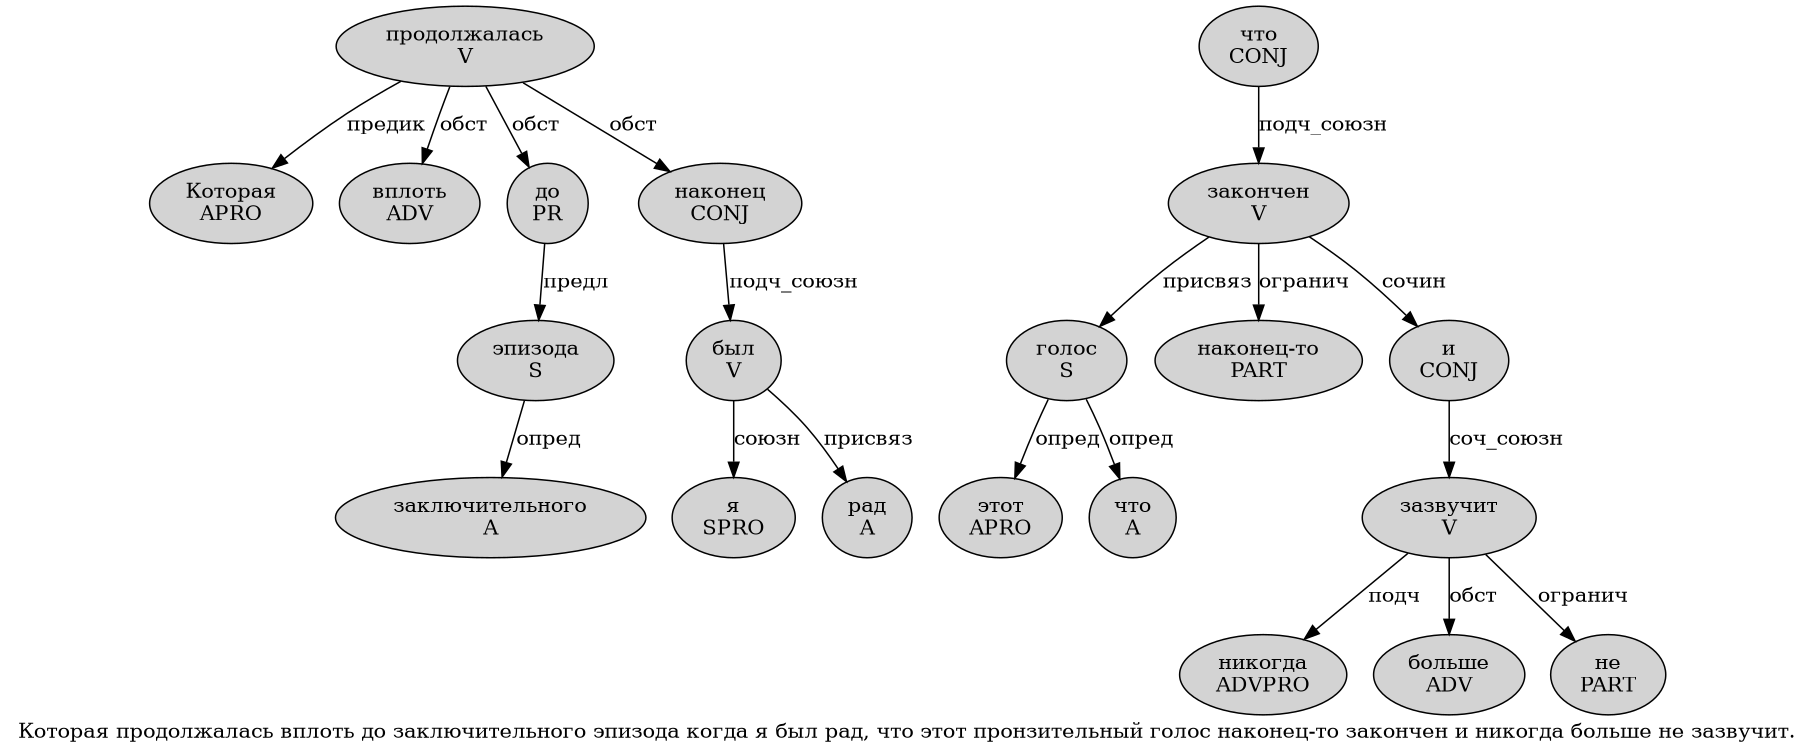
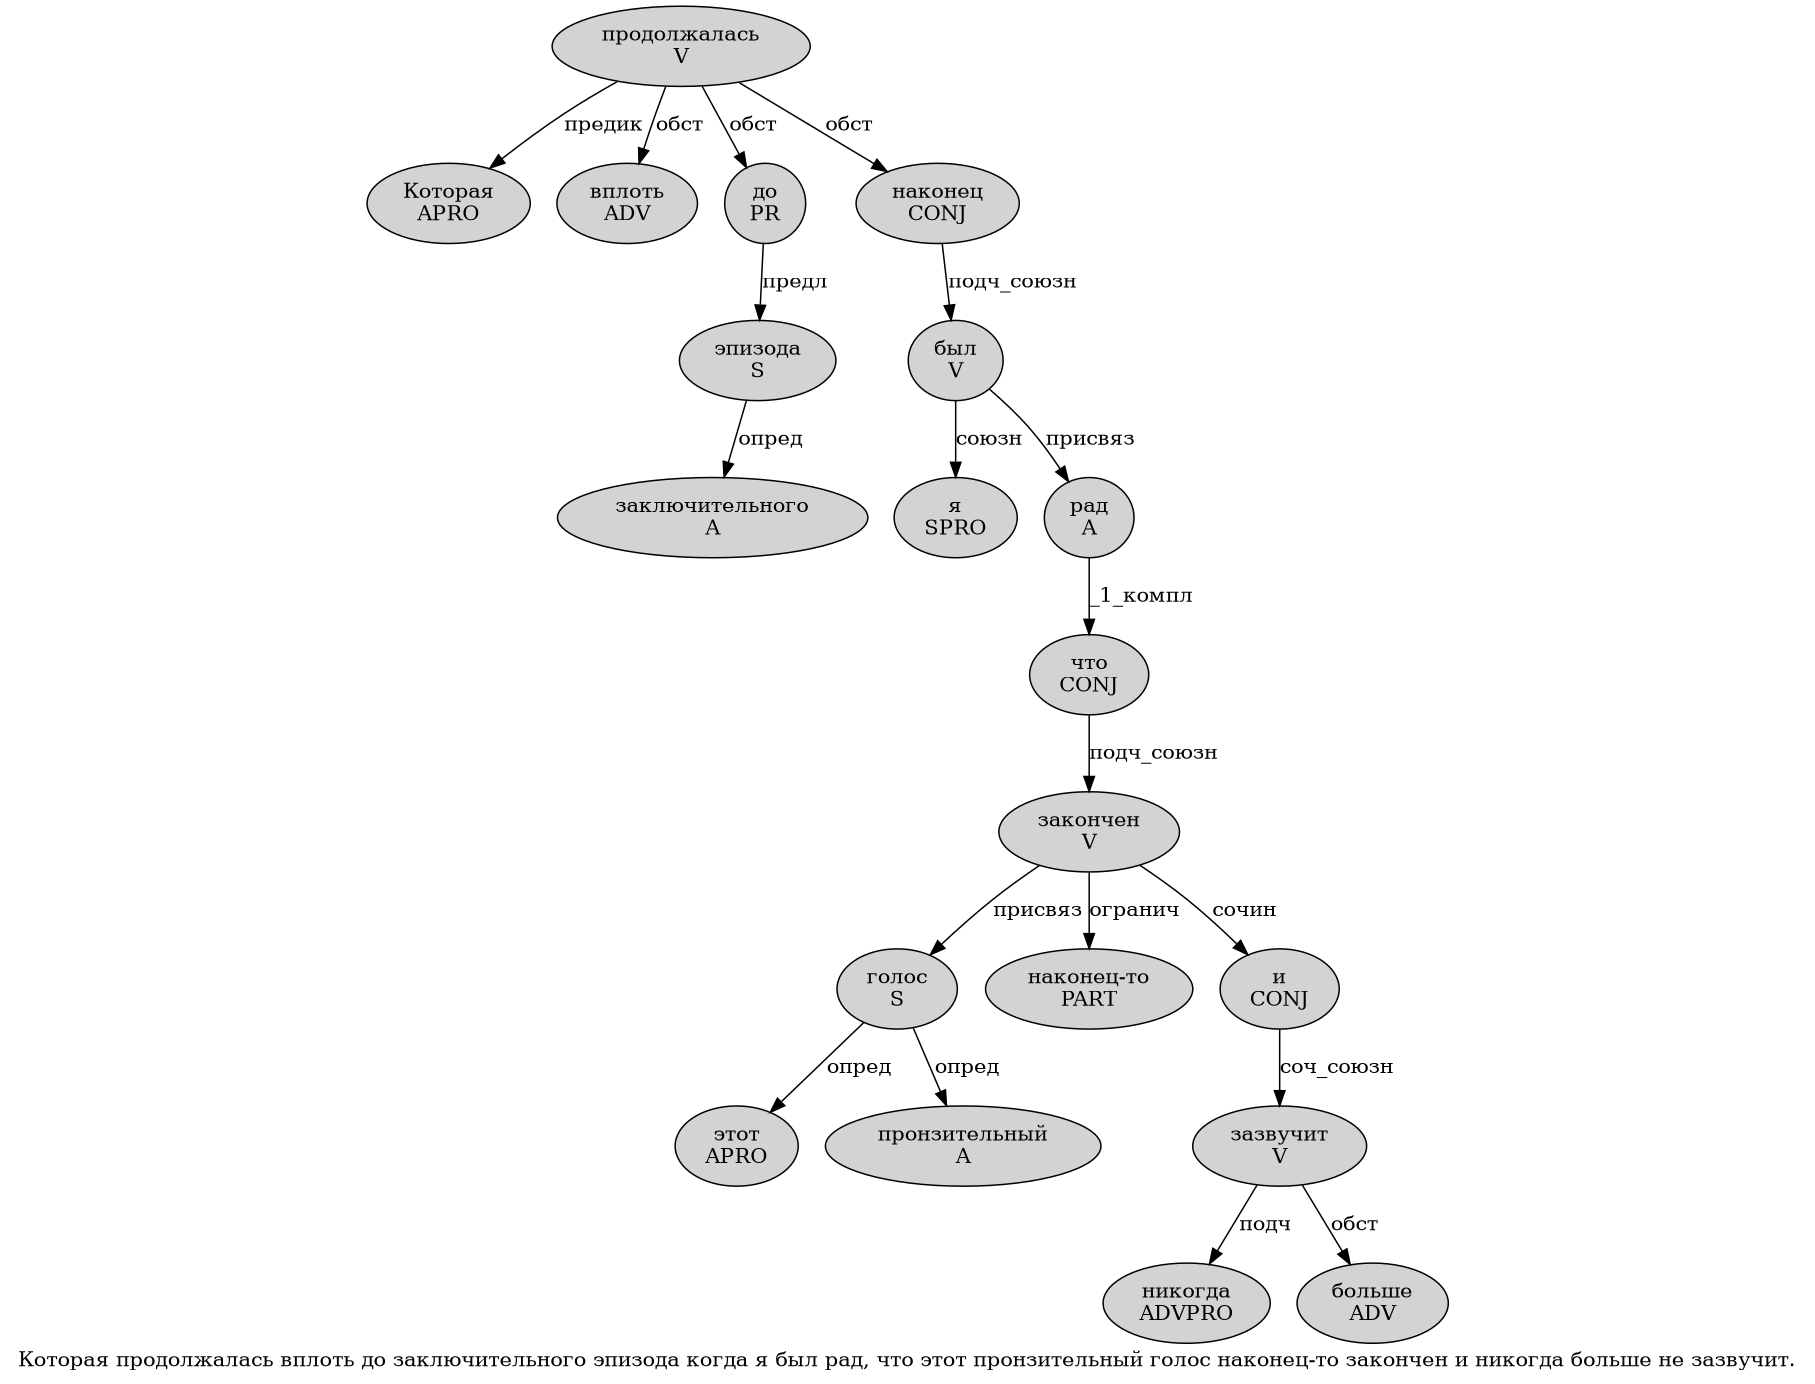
(1133, 518) -> (963, 1146)
none -> (1089, 588)
(1608, 675) -> none
